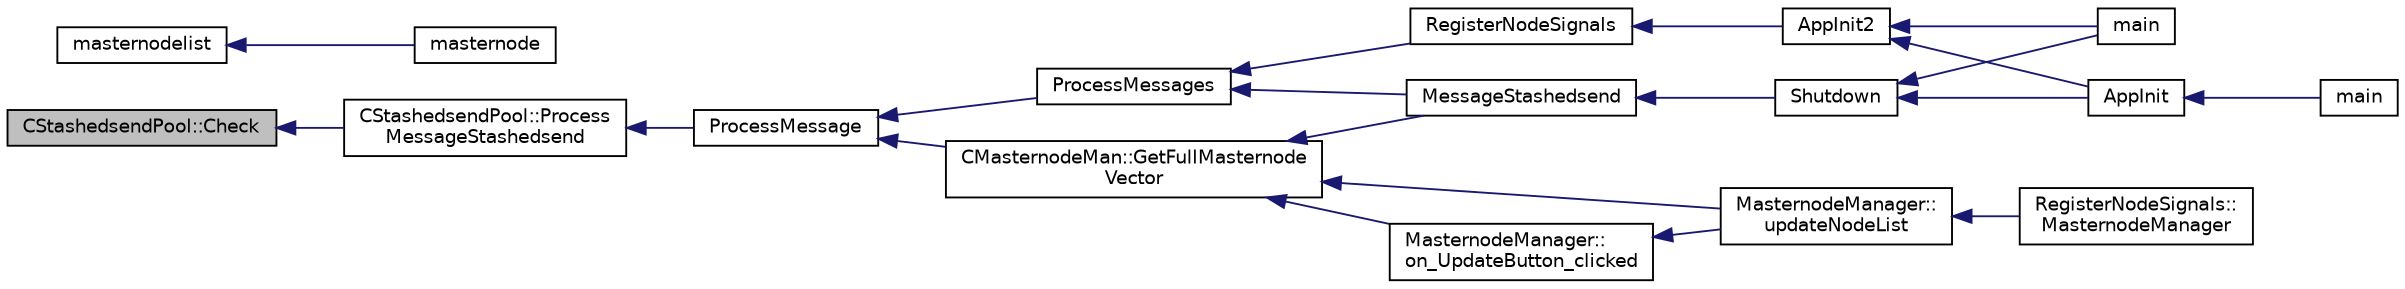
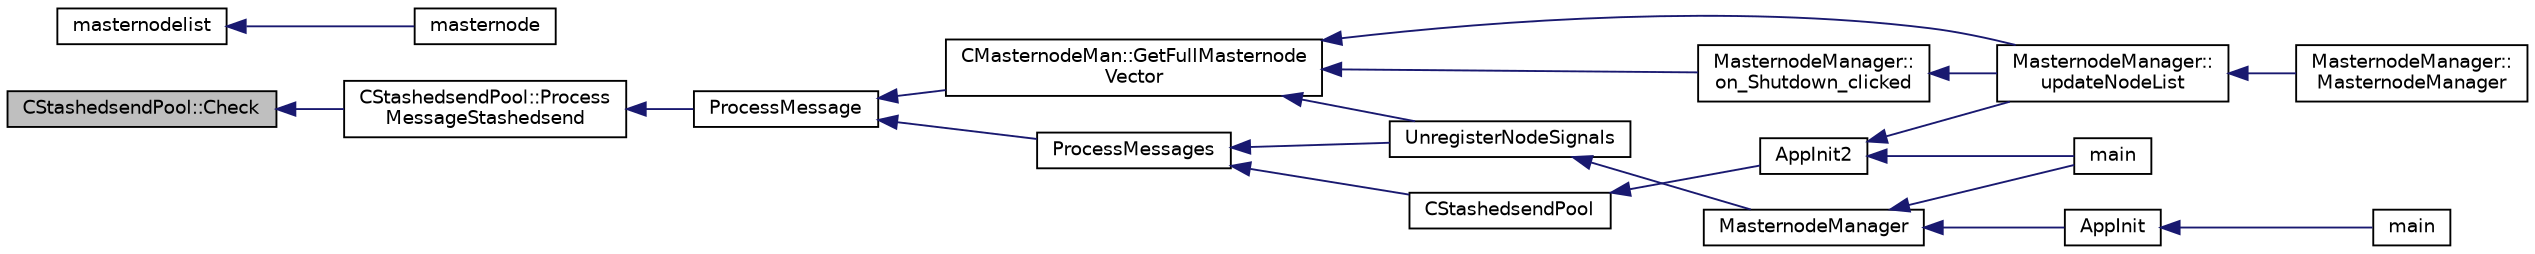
(1521, 26) -> (1510, 211)
(2012, 68) -> (1948, 119)
(1521, 98) -> (1510, 139)
(1836, 98) -> (1814, 228)
(2136, 216) -> (2412, 73)
(1521, 252) -> (1814, 73)
